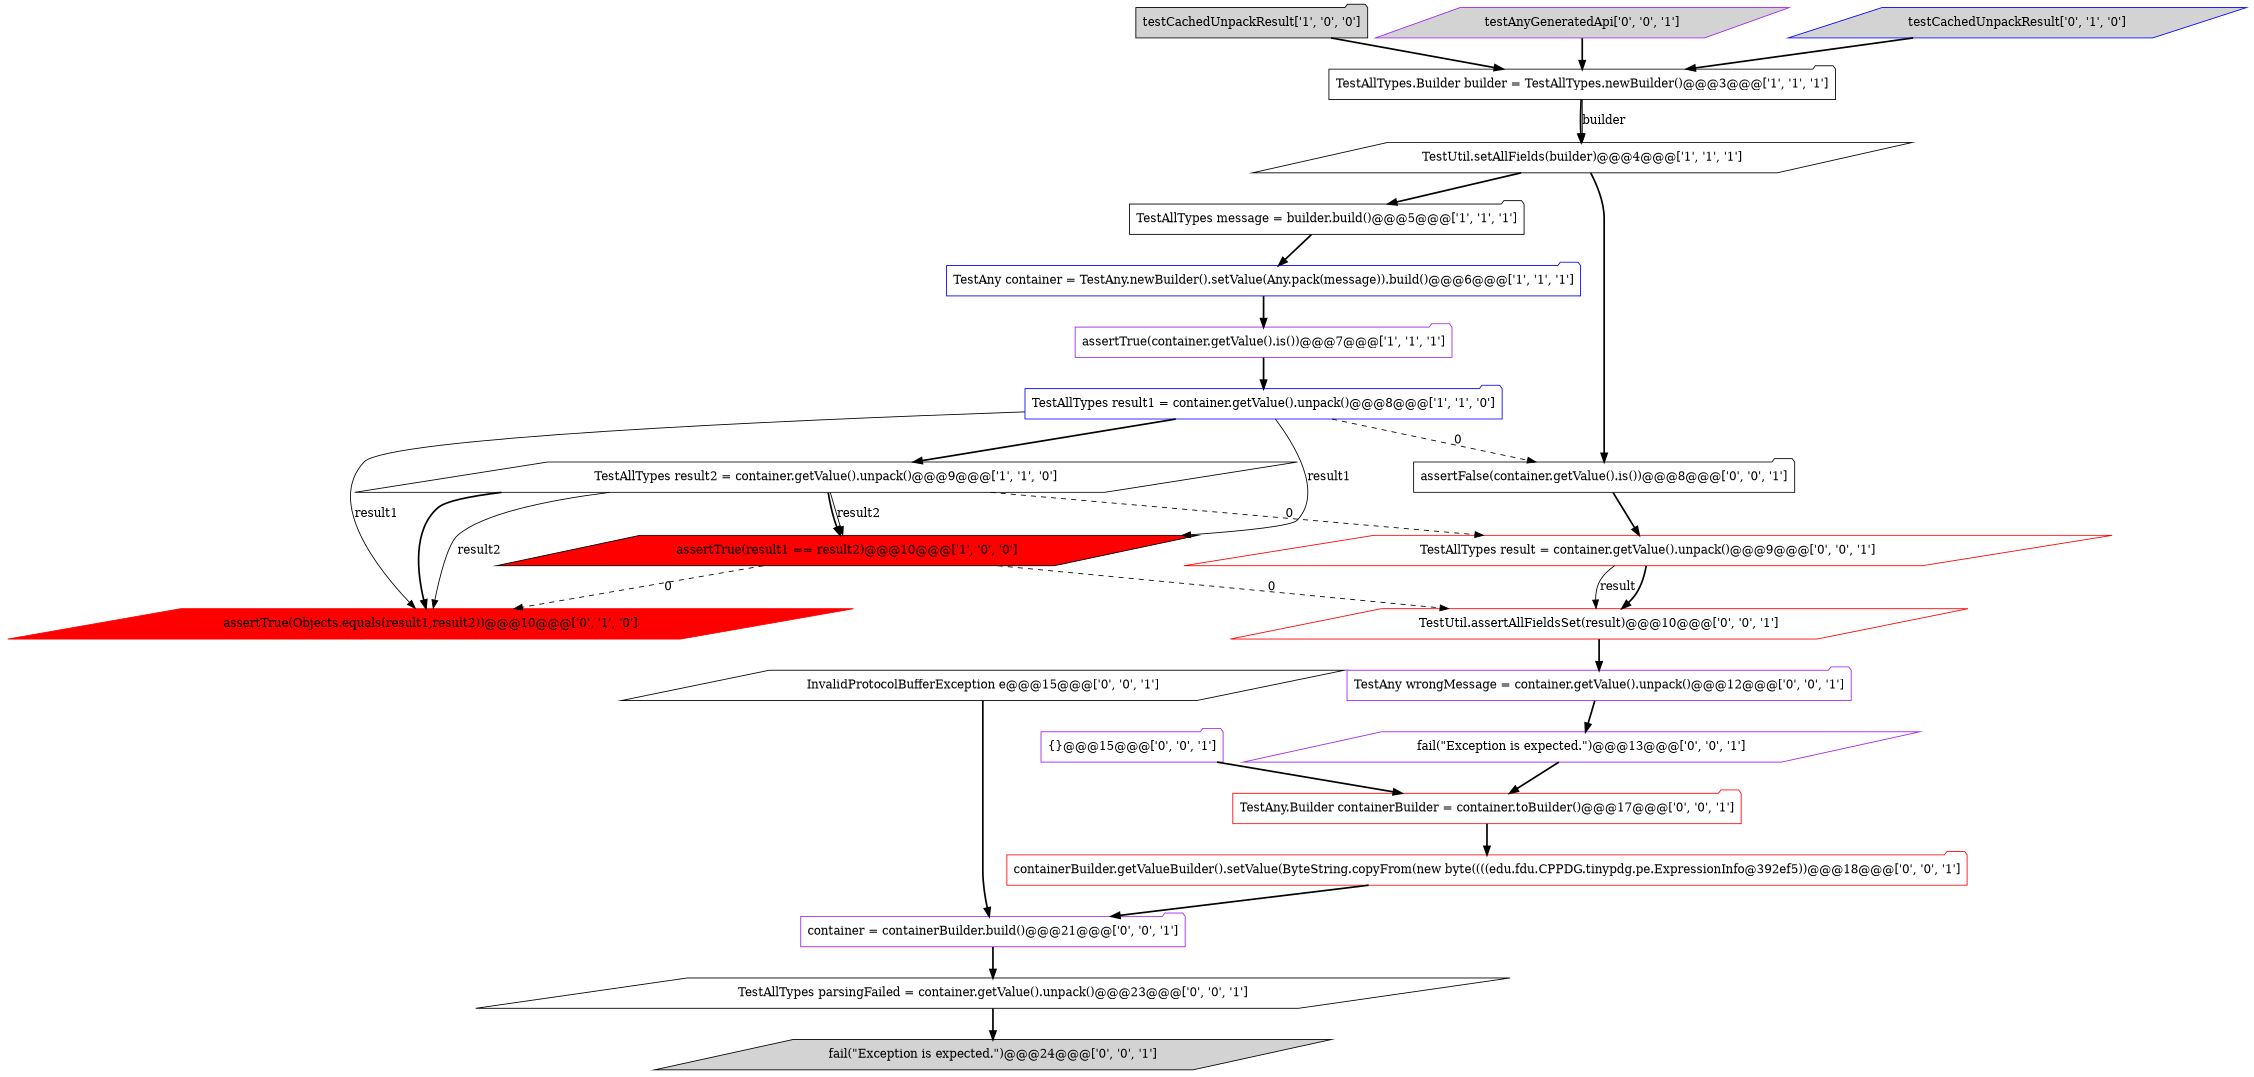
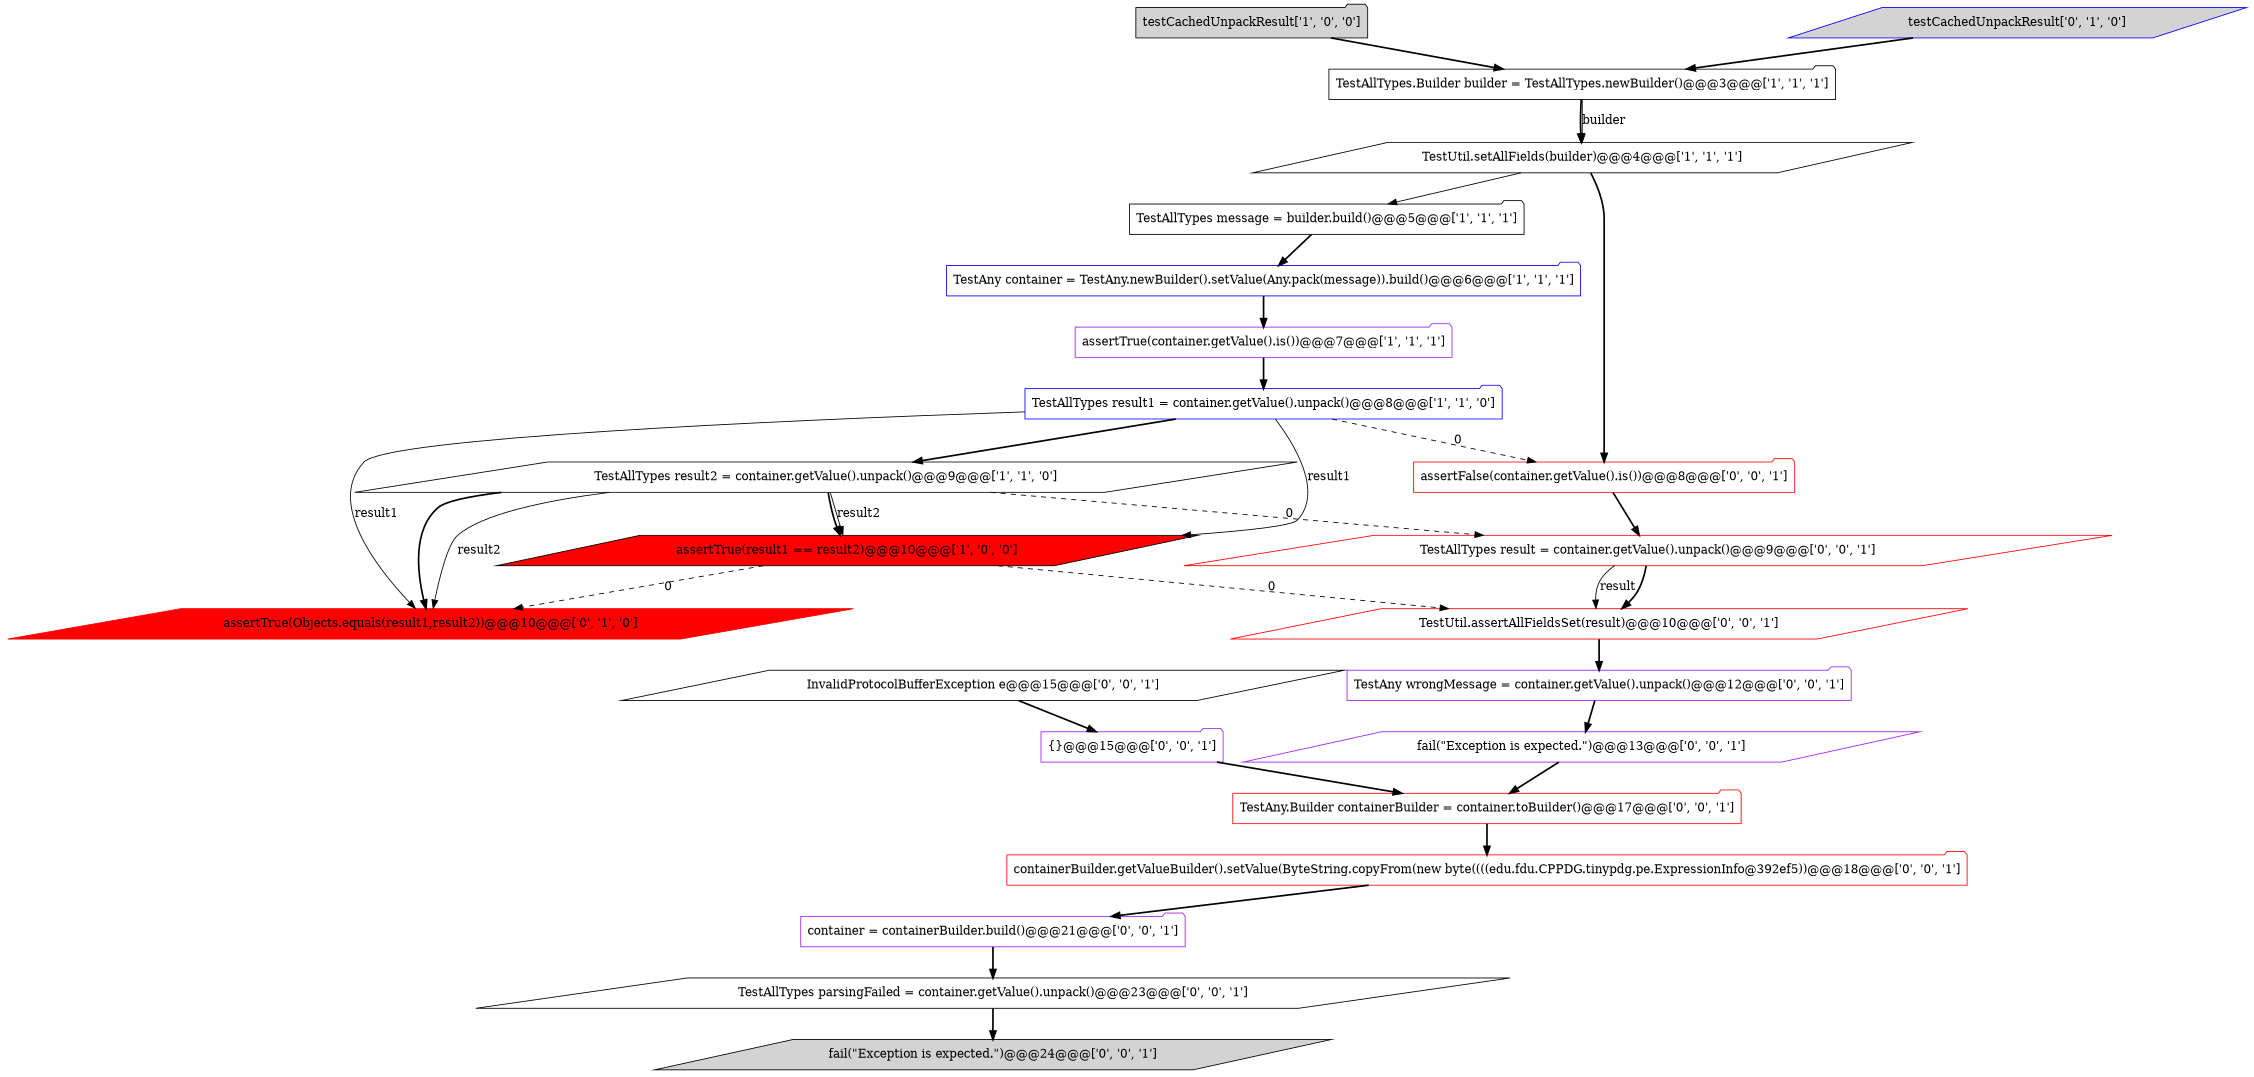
(1582, 23) -> none
(1459, 187) -> (1459, 187)
(1604, 477) -> (1604, 477)
(983, 805) -> (1053, 715)
